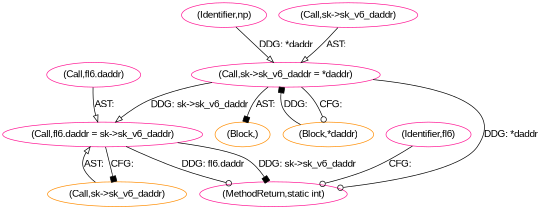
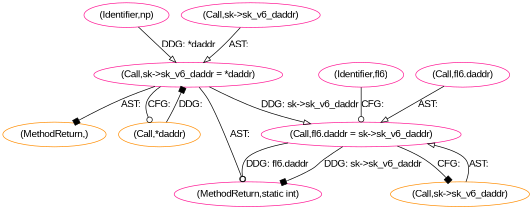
(243, 134) -> (54, 134)
(328, 134) -> (159, 134)
(511, 134) -> (241, 134)
(371, 169) -> (361, 102)
